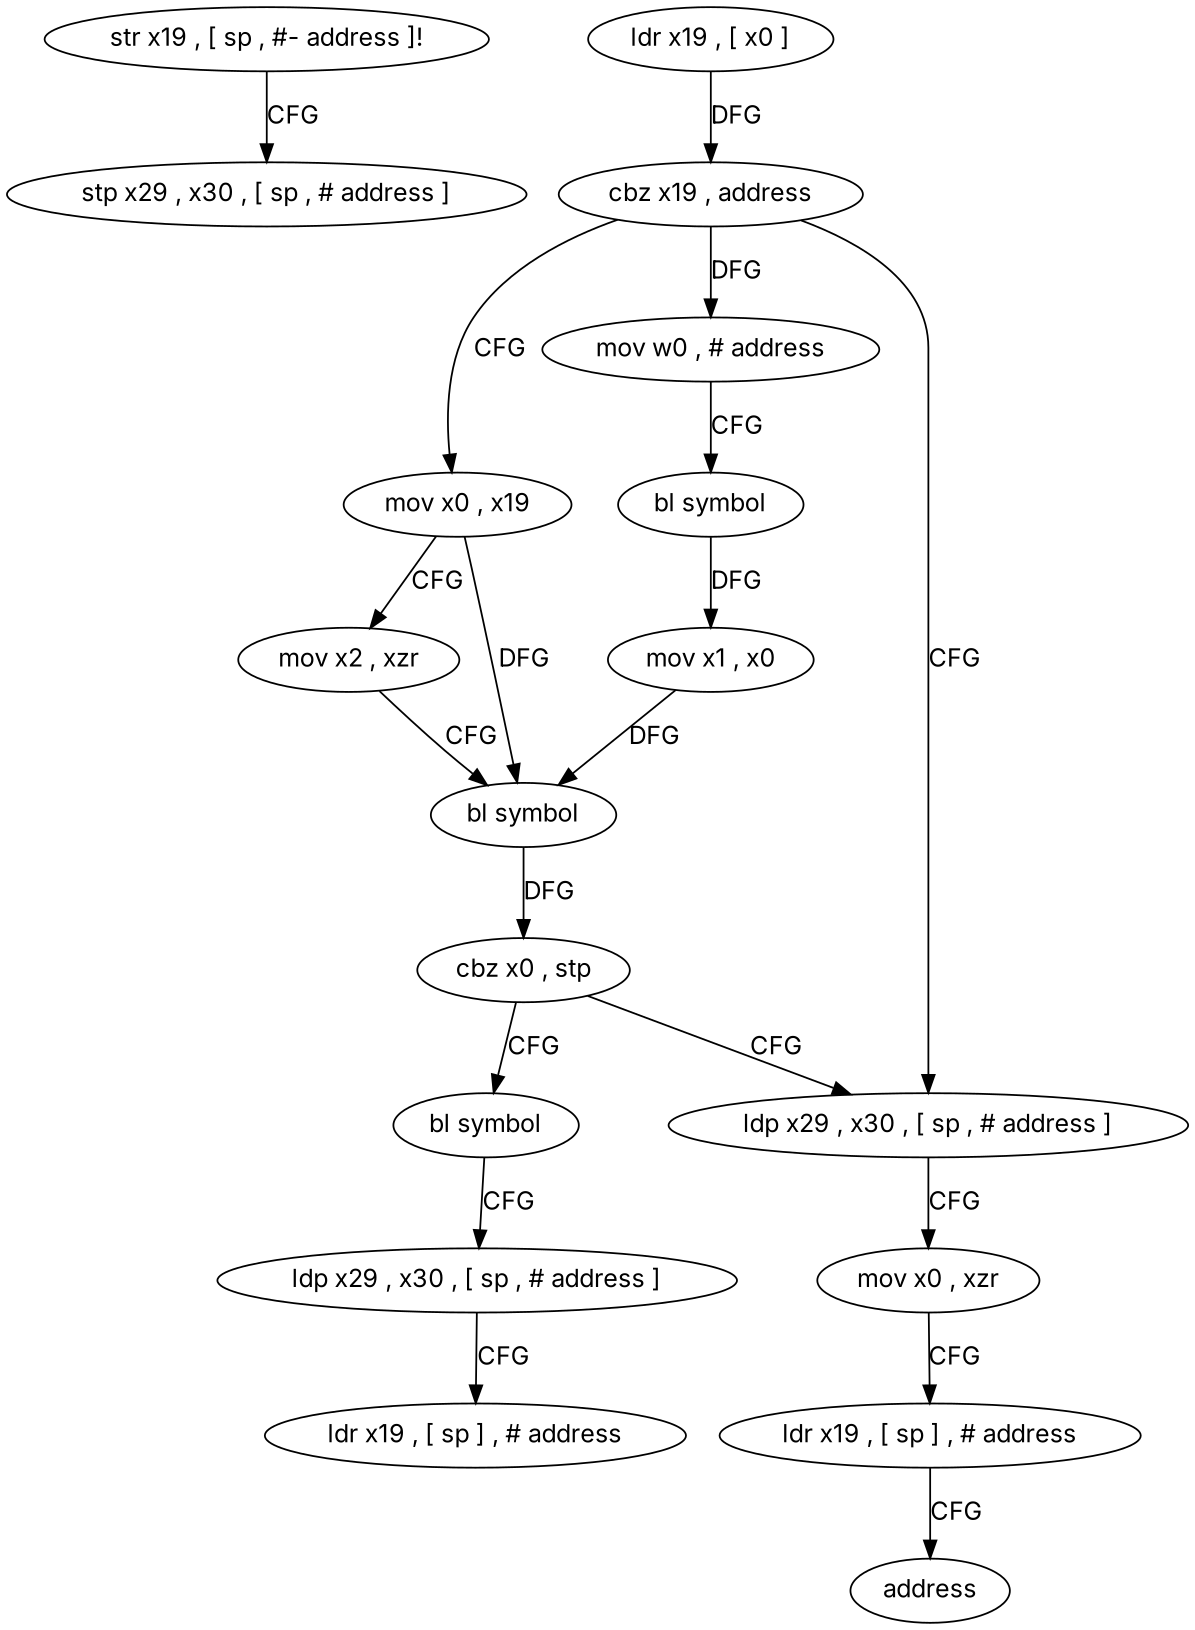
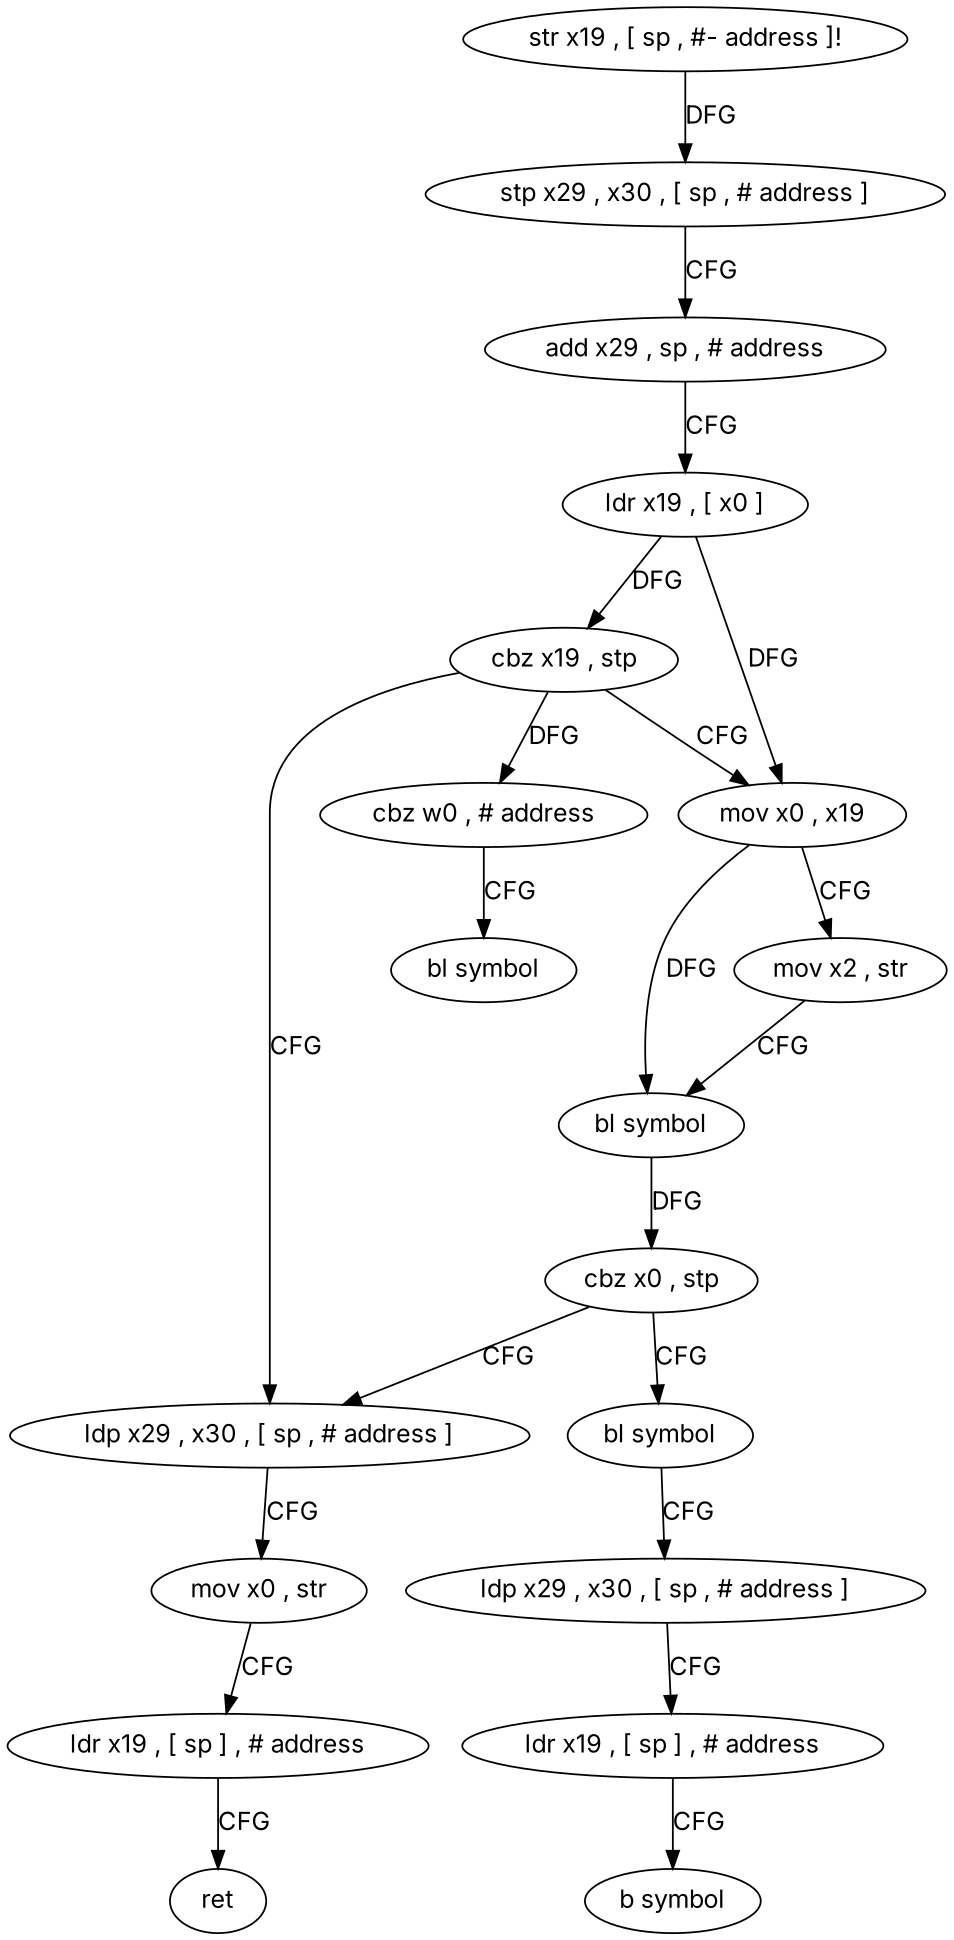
(294, 117) -> (711, 117)
(711, 194) -> (564, 660)
none -> (685, 350)
(711, 350) -> (484, 815)
none -> (736, 651)
(349, 660) -> (840, 970)
(711, 660) -> none
(928, 1280) -> (259, 1591)
(930, 1591) -> (218, 1901)
none -> (673, 1901)
